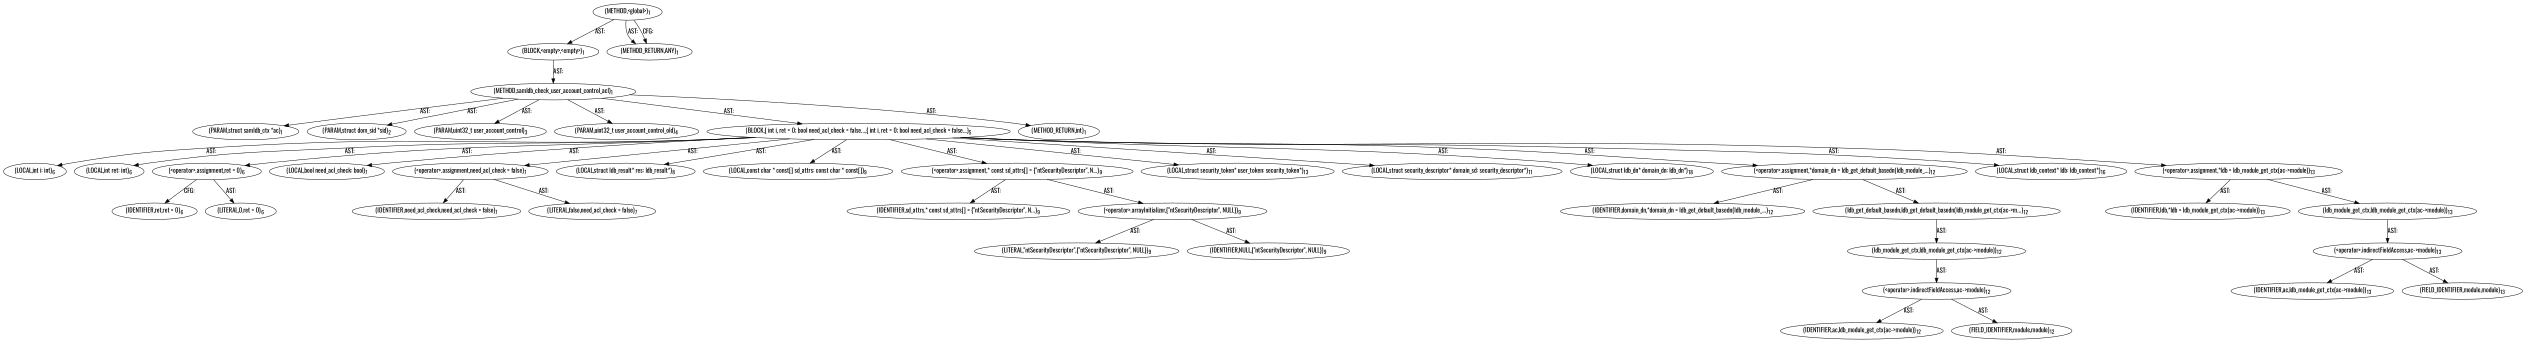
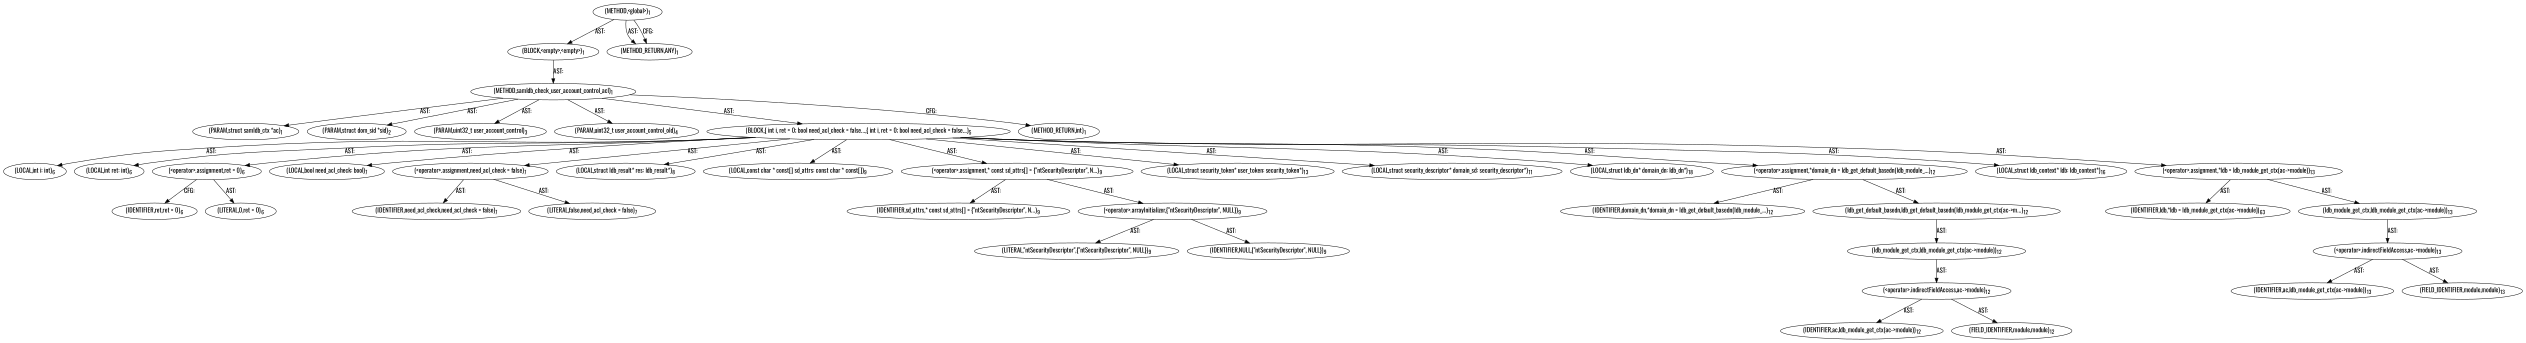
(932, 112) -> (932, 112)
(2262, 211) -> (2262, 211)
